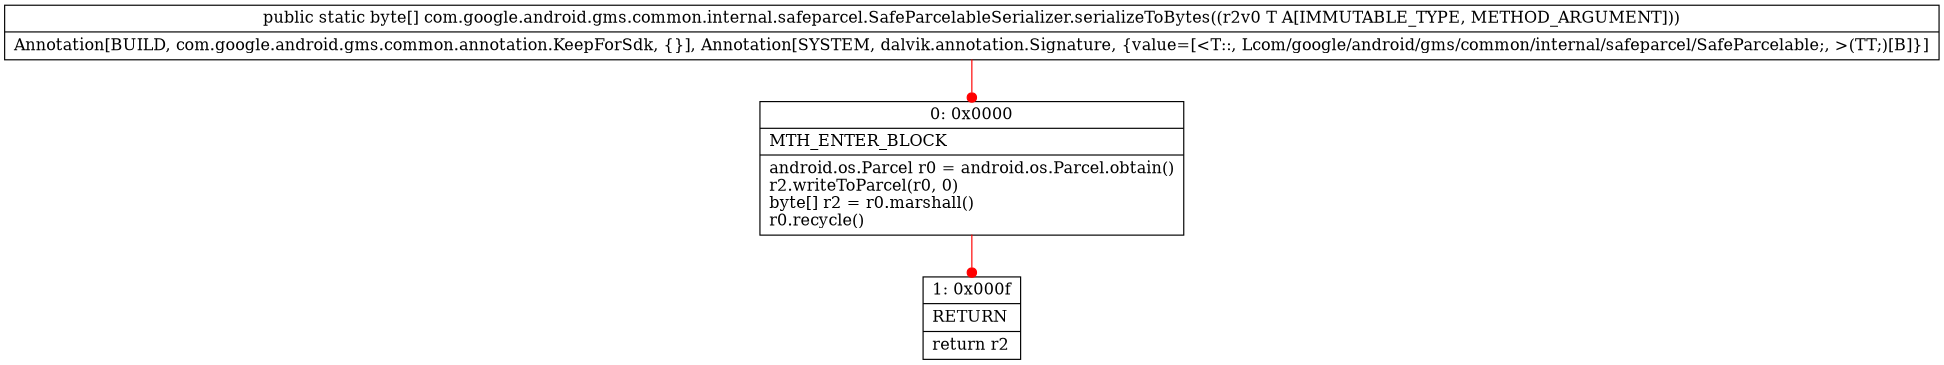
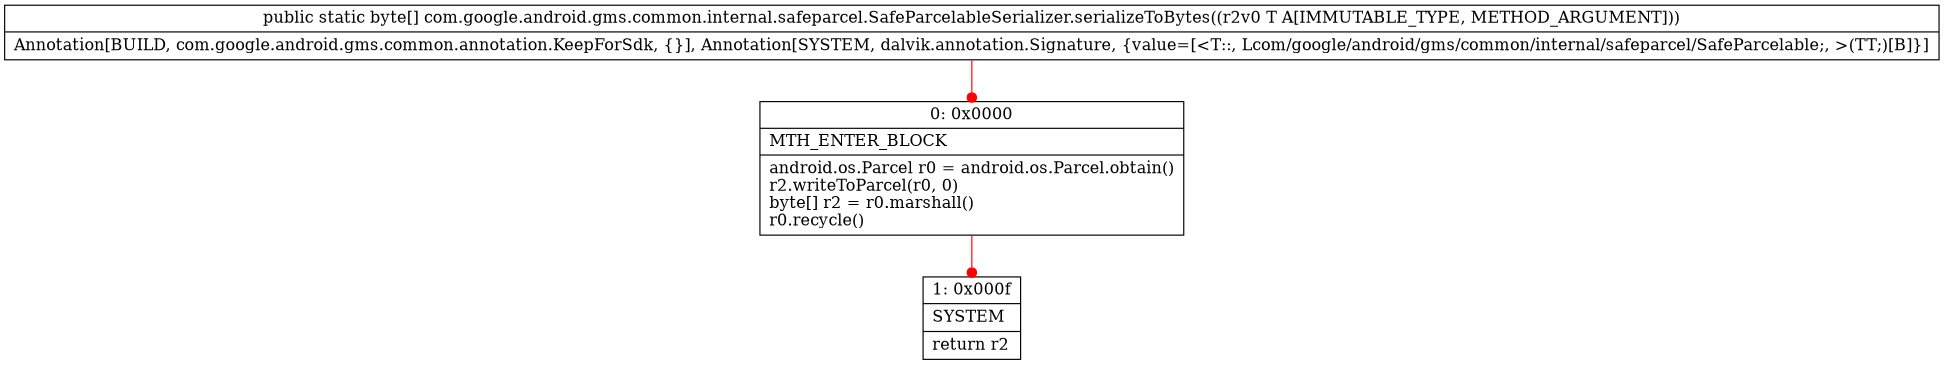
(970, 317) -> (969, 317)
